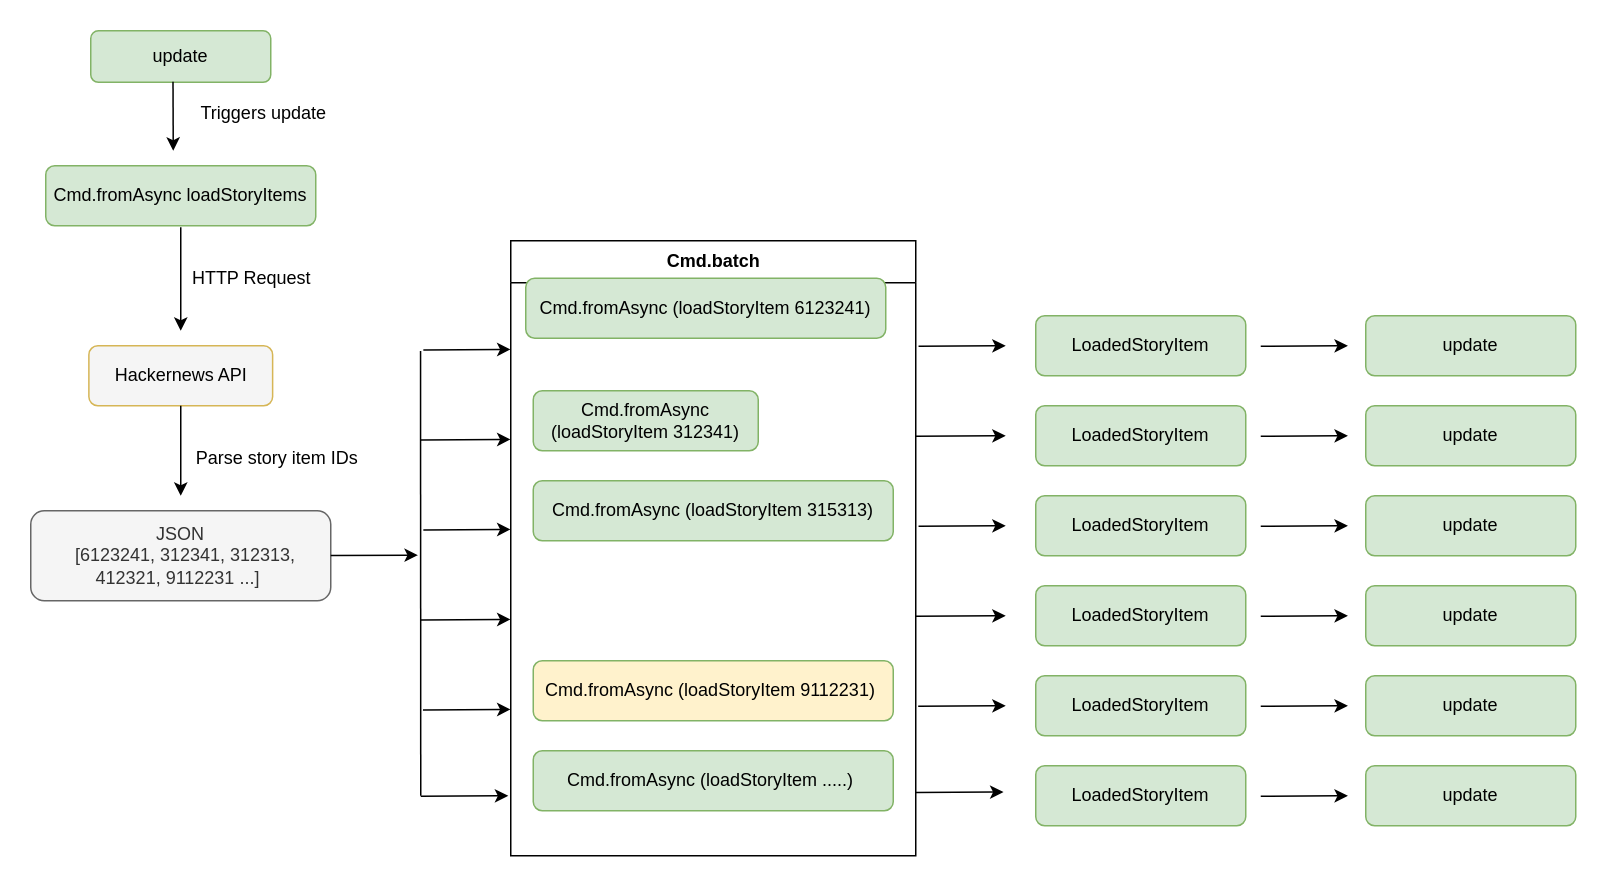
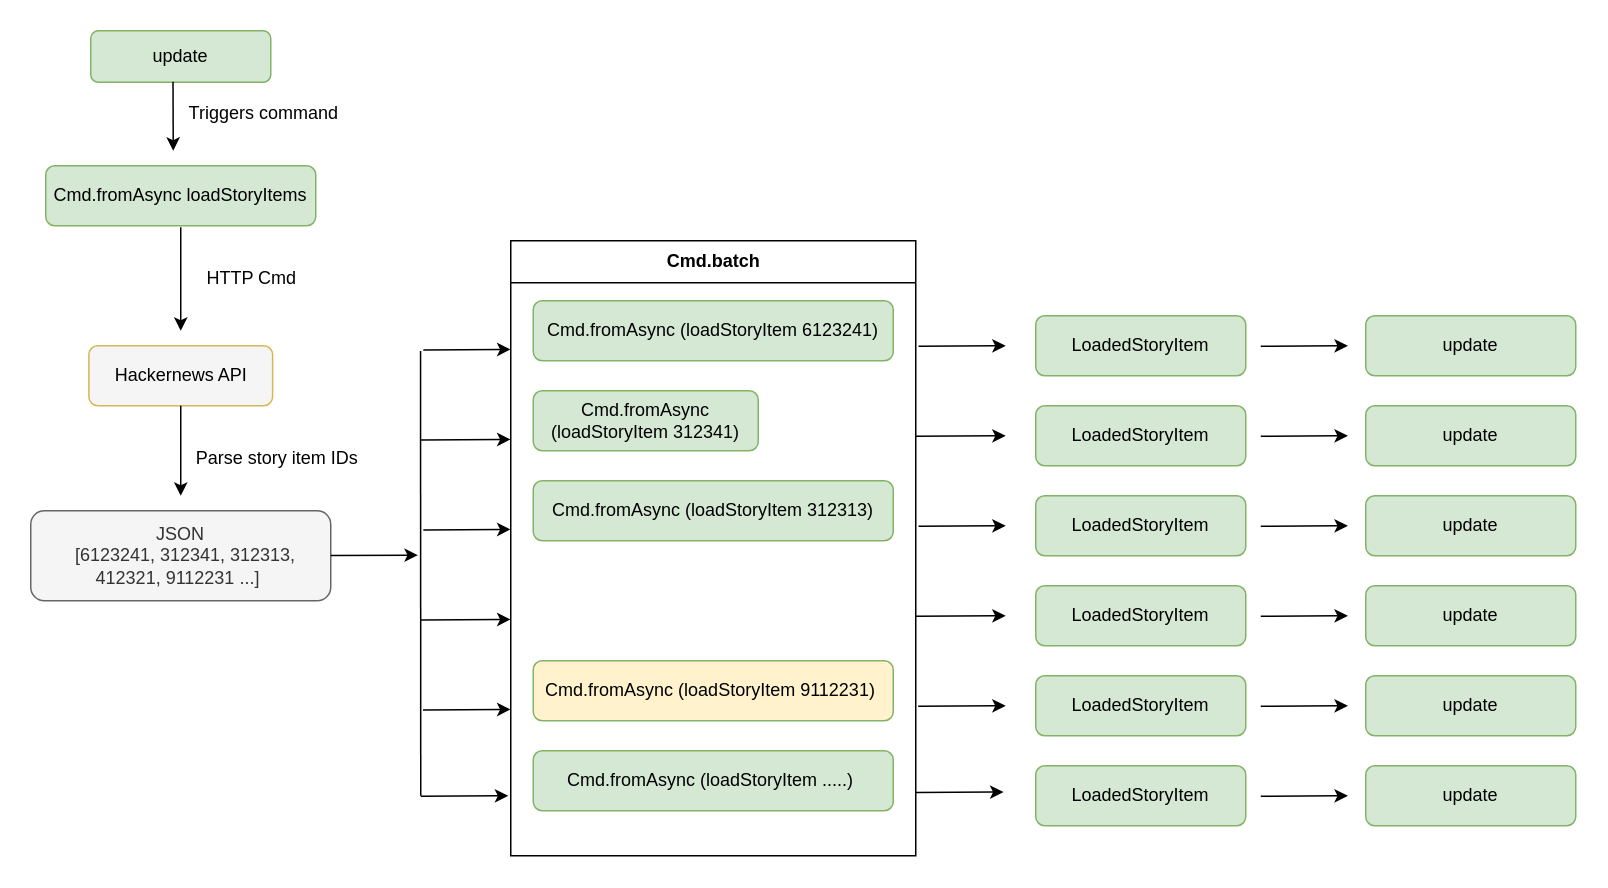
(264, 113) -> (264, 113)
(252, 278) -> (252, 278)
(706, 308) -> (713, 331)
(713, 511) -> (713, 511)
